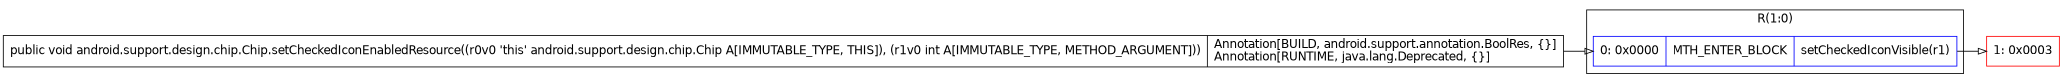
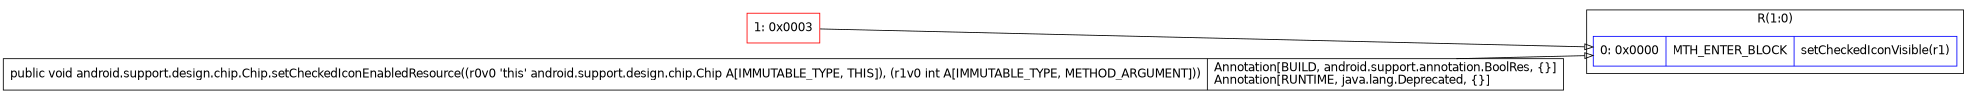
(1969, 51) -> (1202, 38)
